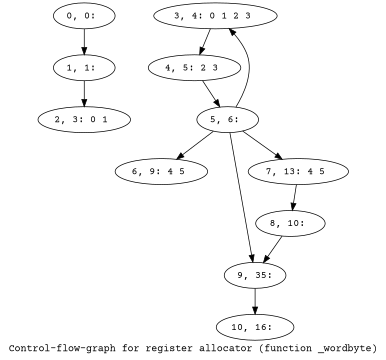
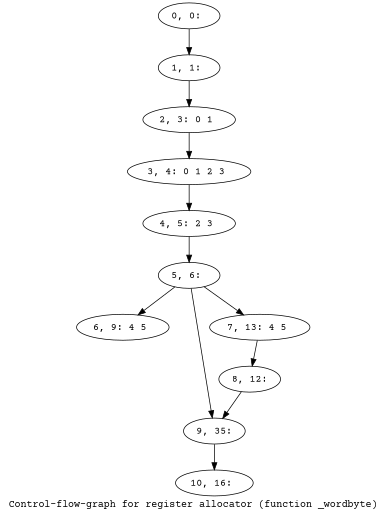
(249, 70) -> (189, 142)
(290, 223) -> (250, 379)
